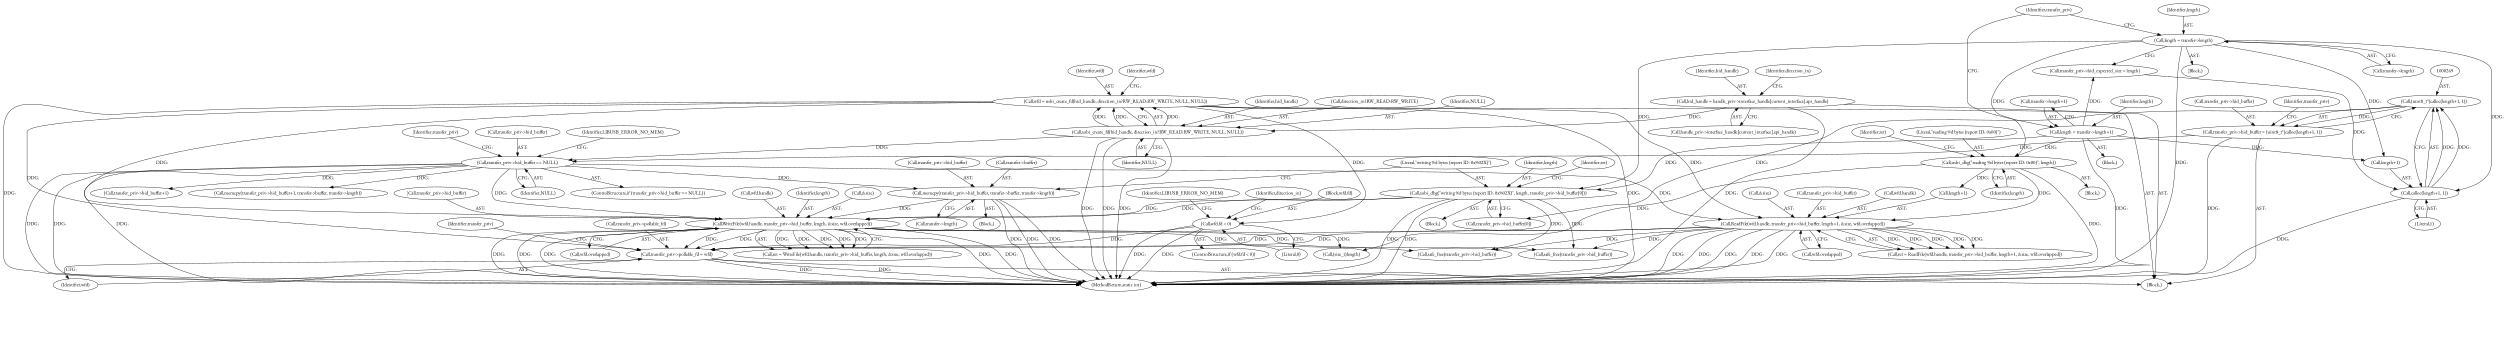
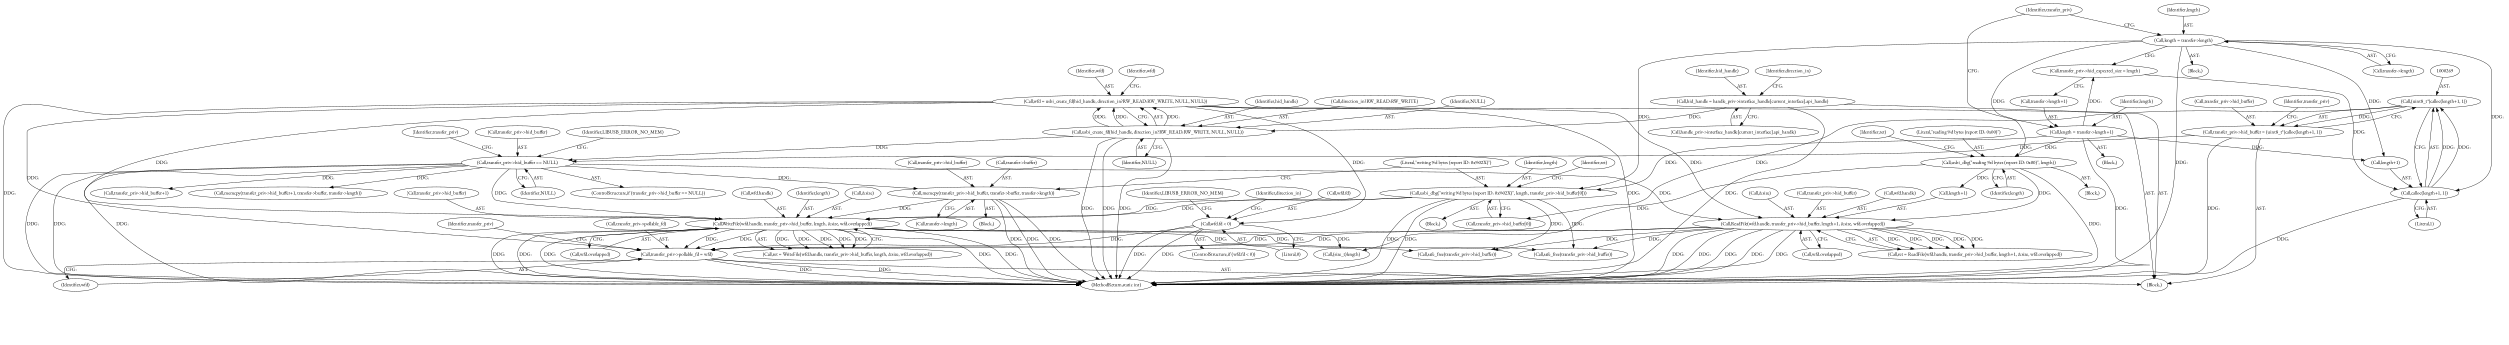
(2063, 117) -> (2071, 85)
(1339, 193) -> (1339, 193)
